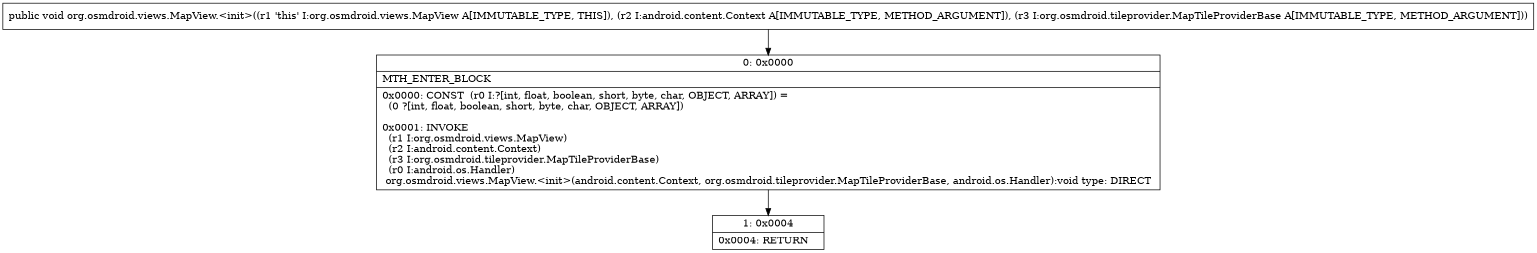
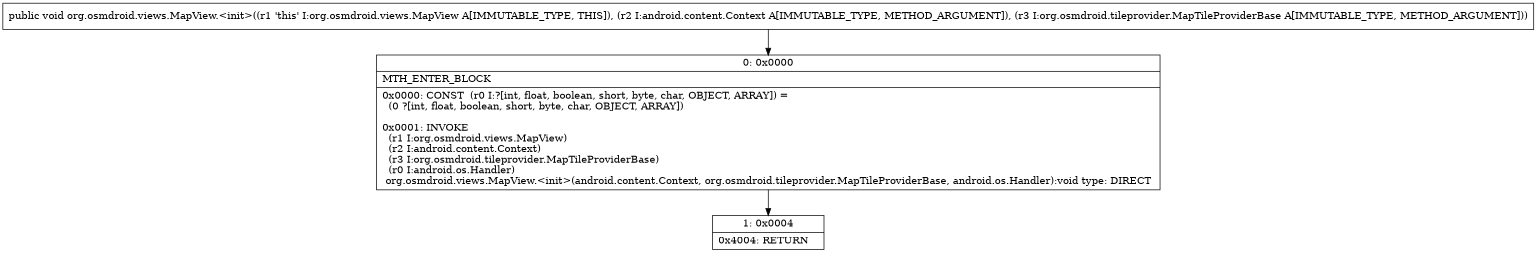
(768, 241) -> (768, 241)
